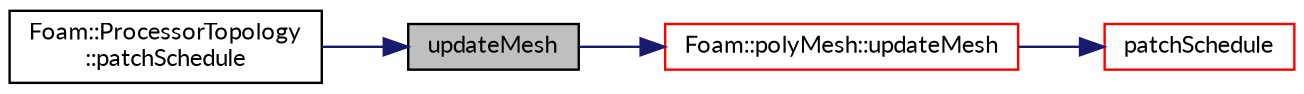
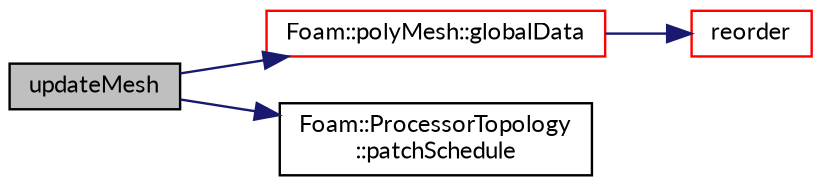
(353, 47) -> (218, 105)
(842, 47) -> (436, 34)
(1199, 47) -> (752, 34)
